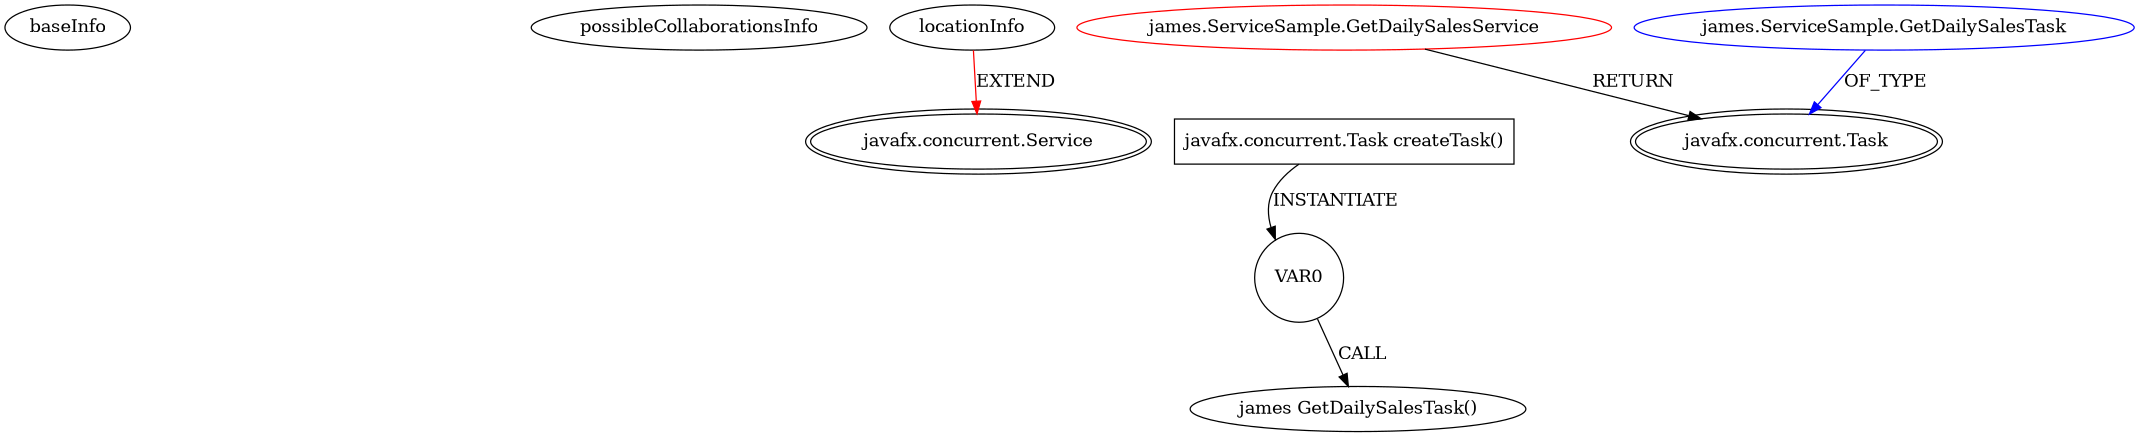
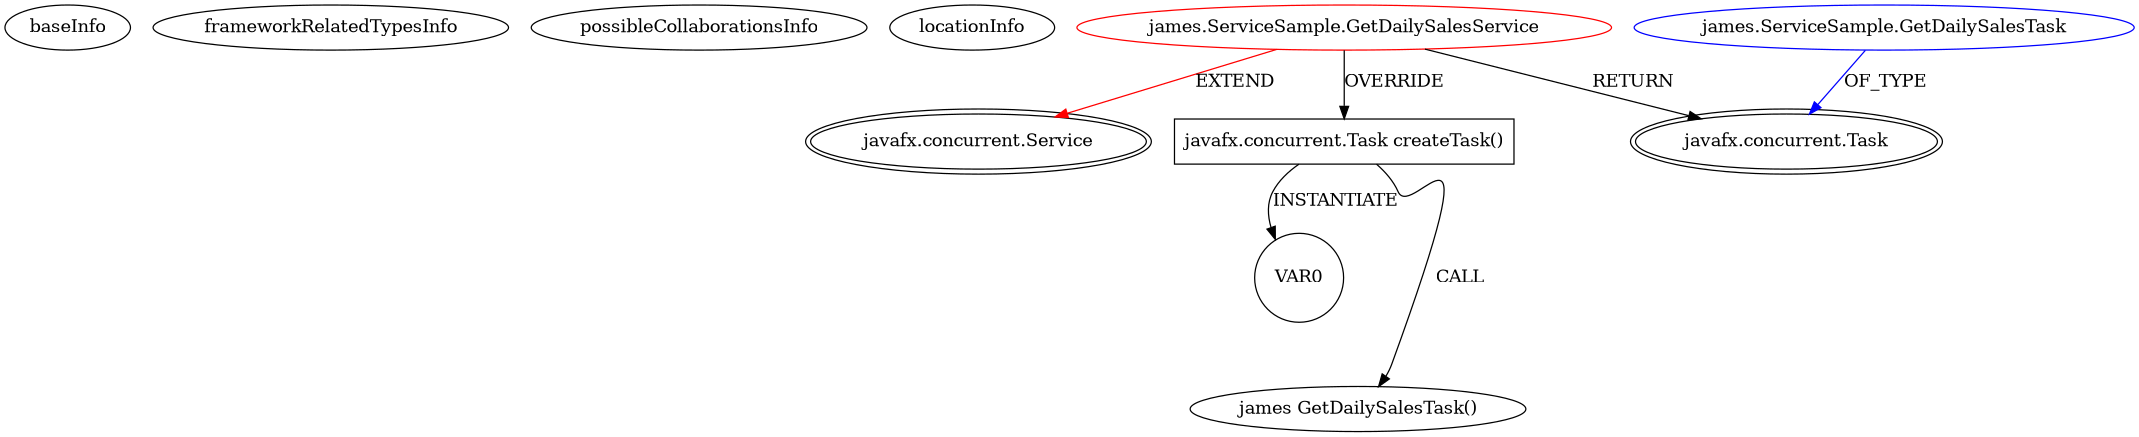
none -> (331, 28)
(975, 76) -> (1172, 81)
none -> (1344, 78)
(1330, 347) -> (1433, 240)
